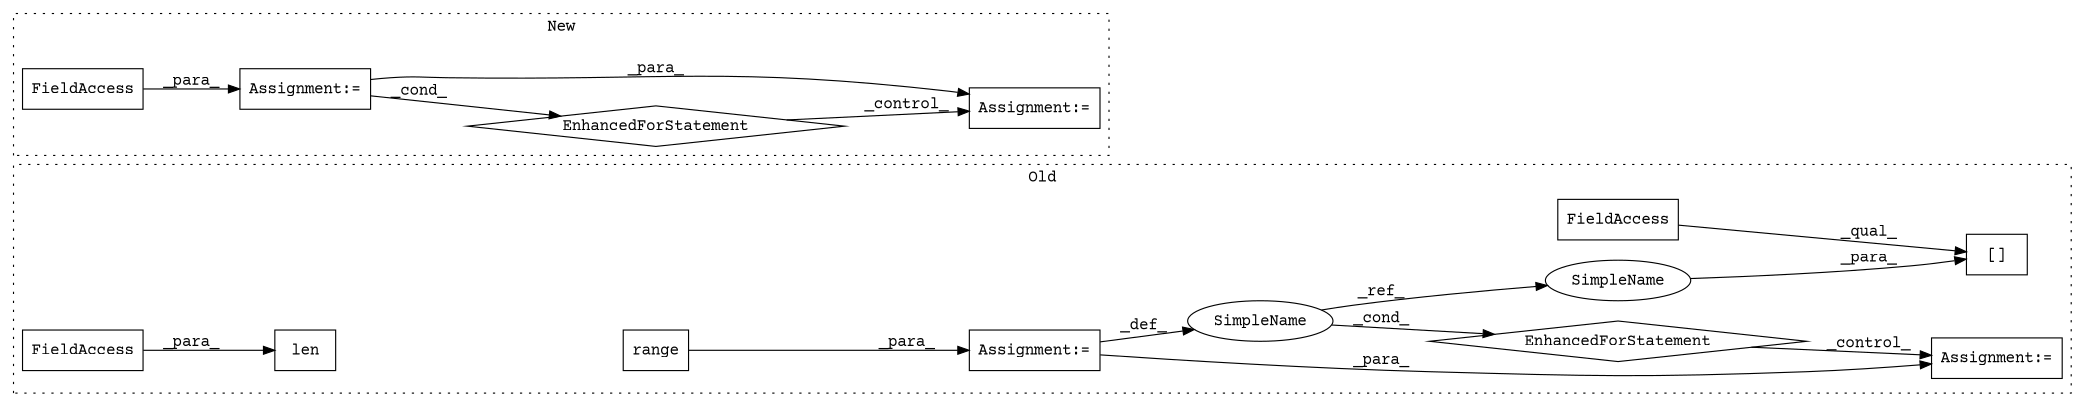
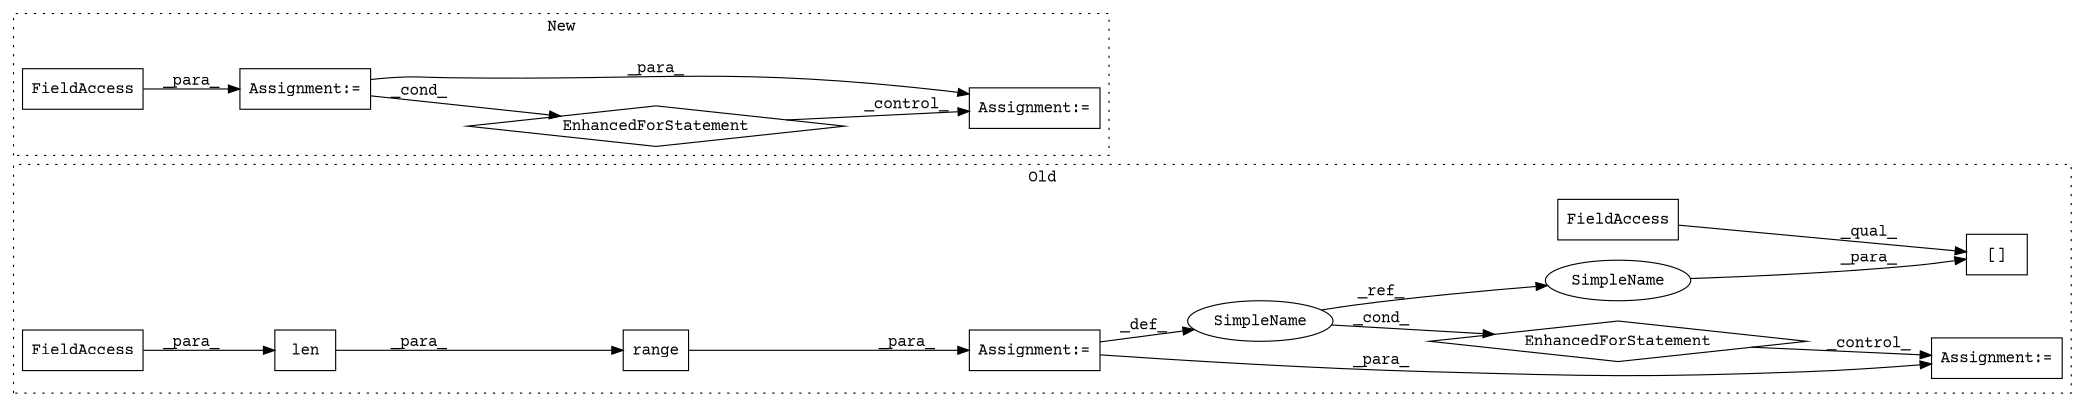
none -> (474, 350)
